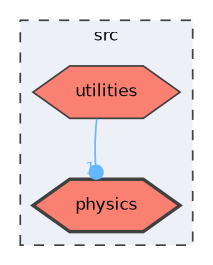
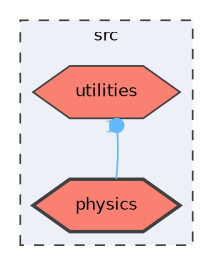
(95, 142) -> (118, 156)
